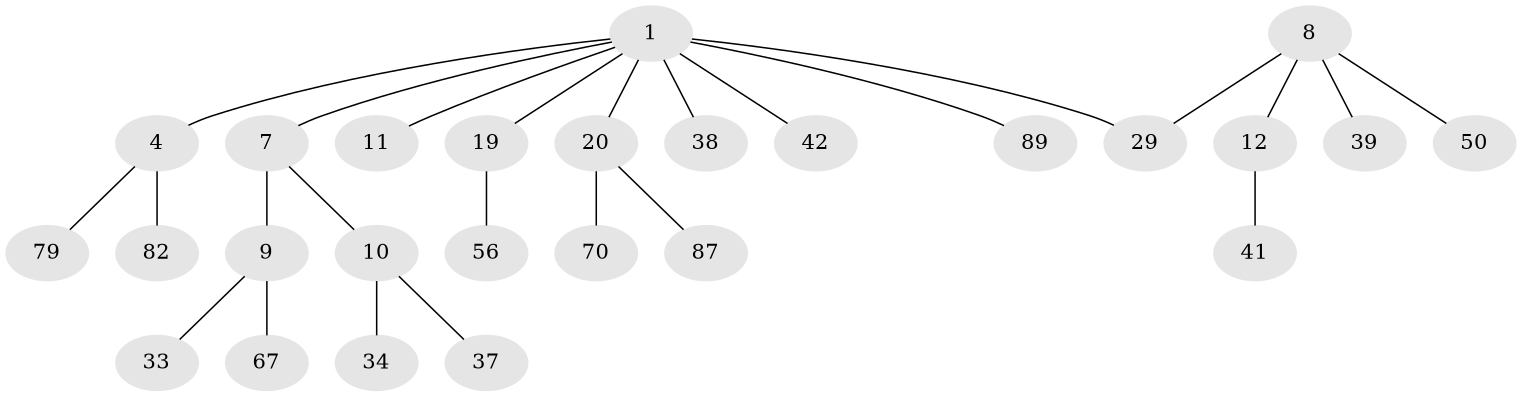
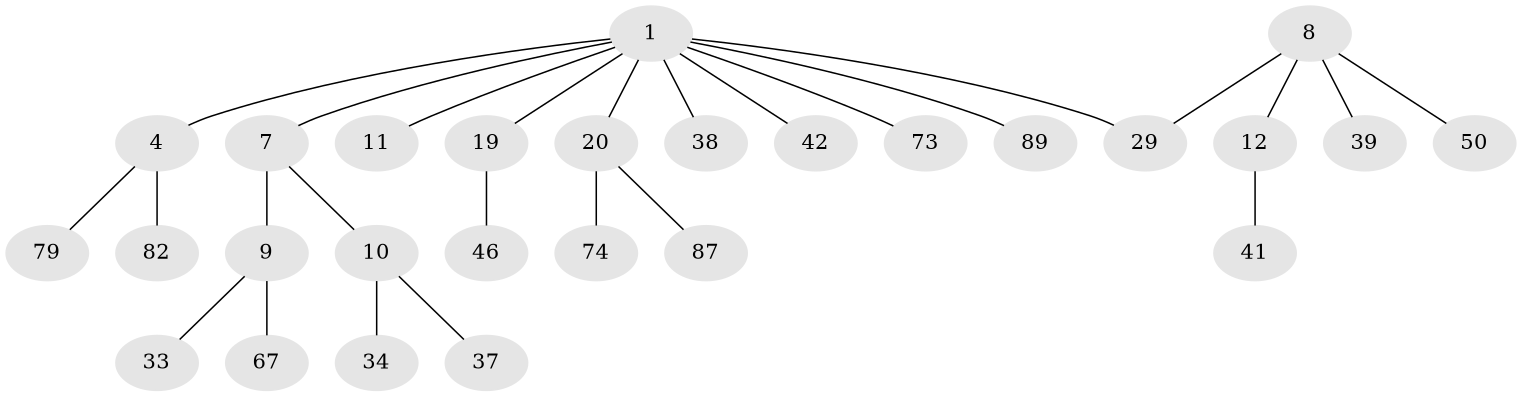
none -> (926, 143)
(486, 253) -> (486, 253)
(596, 253) -> (596, 253)
